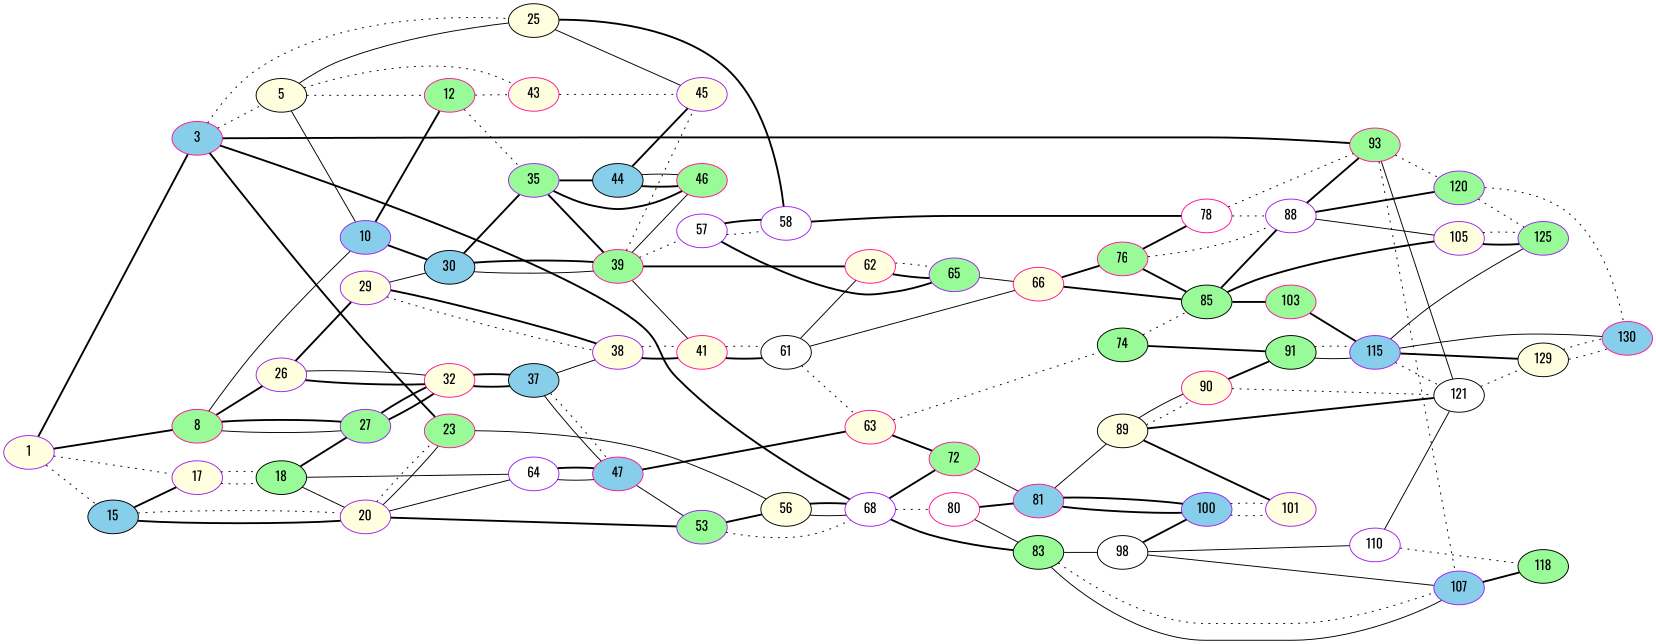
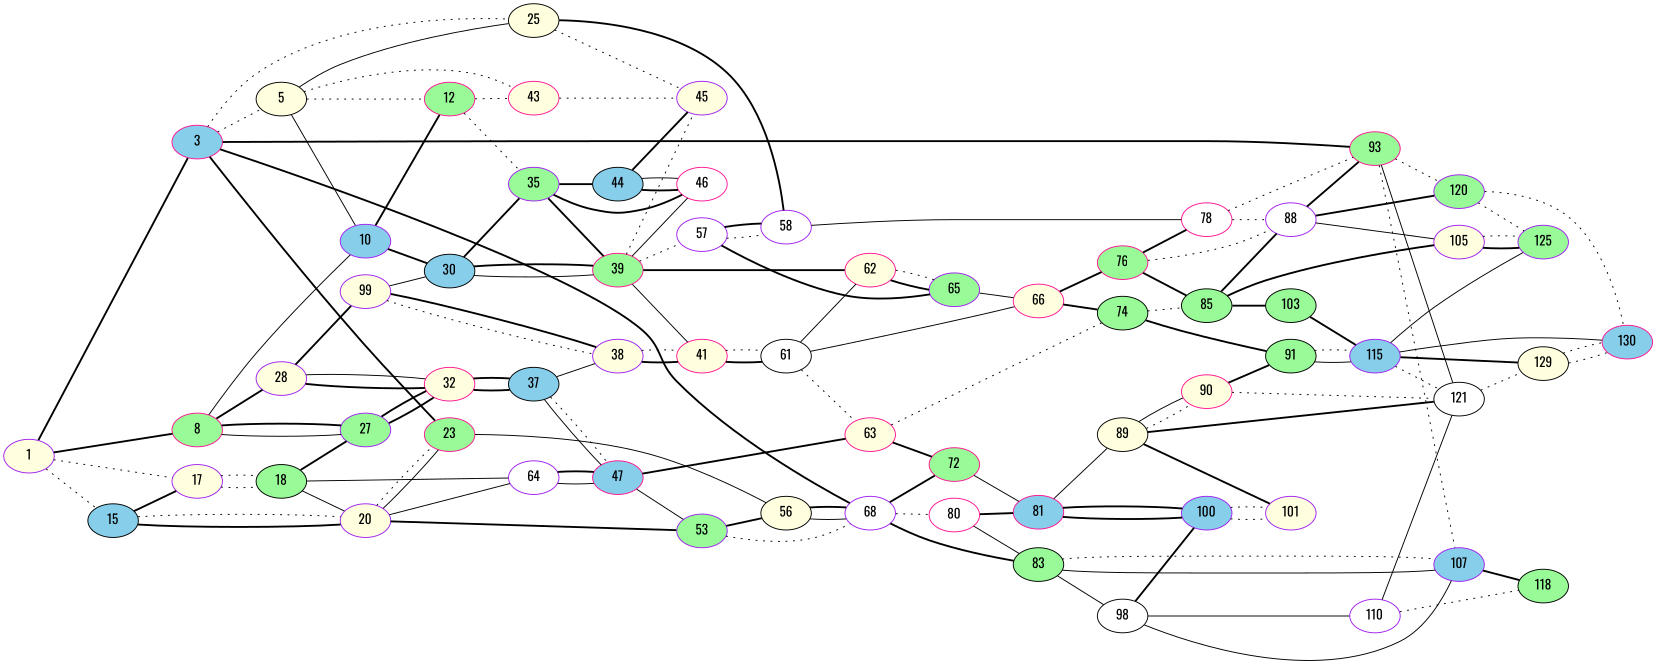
(618, 57) -> (618, 59)
(702, 180) -> (702, 184)
(996, 216) -> (996, 220)
(365, 288) -> (365, 292)
(1123, 293) -> (1080, 307)
(1291, 302) -> (1291, 306)
(281, 375) -> (281, 379)
